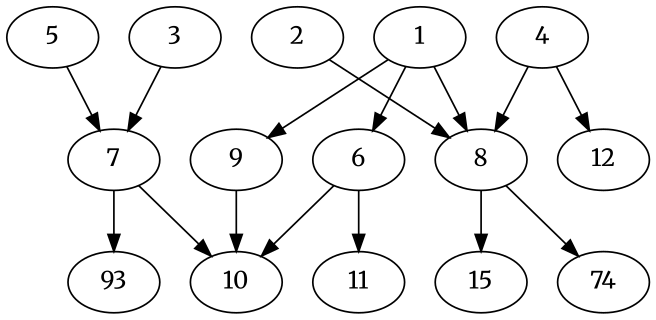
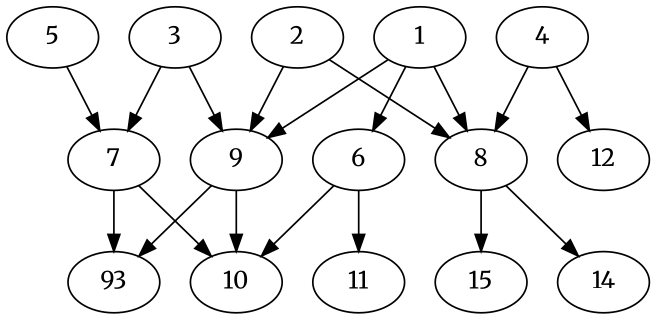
none -> (202, 91)
none -> (271, 91)
none -> (183, 213)
(604, 282) -> (604, 282)
